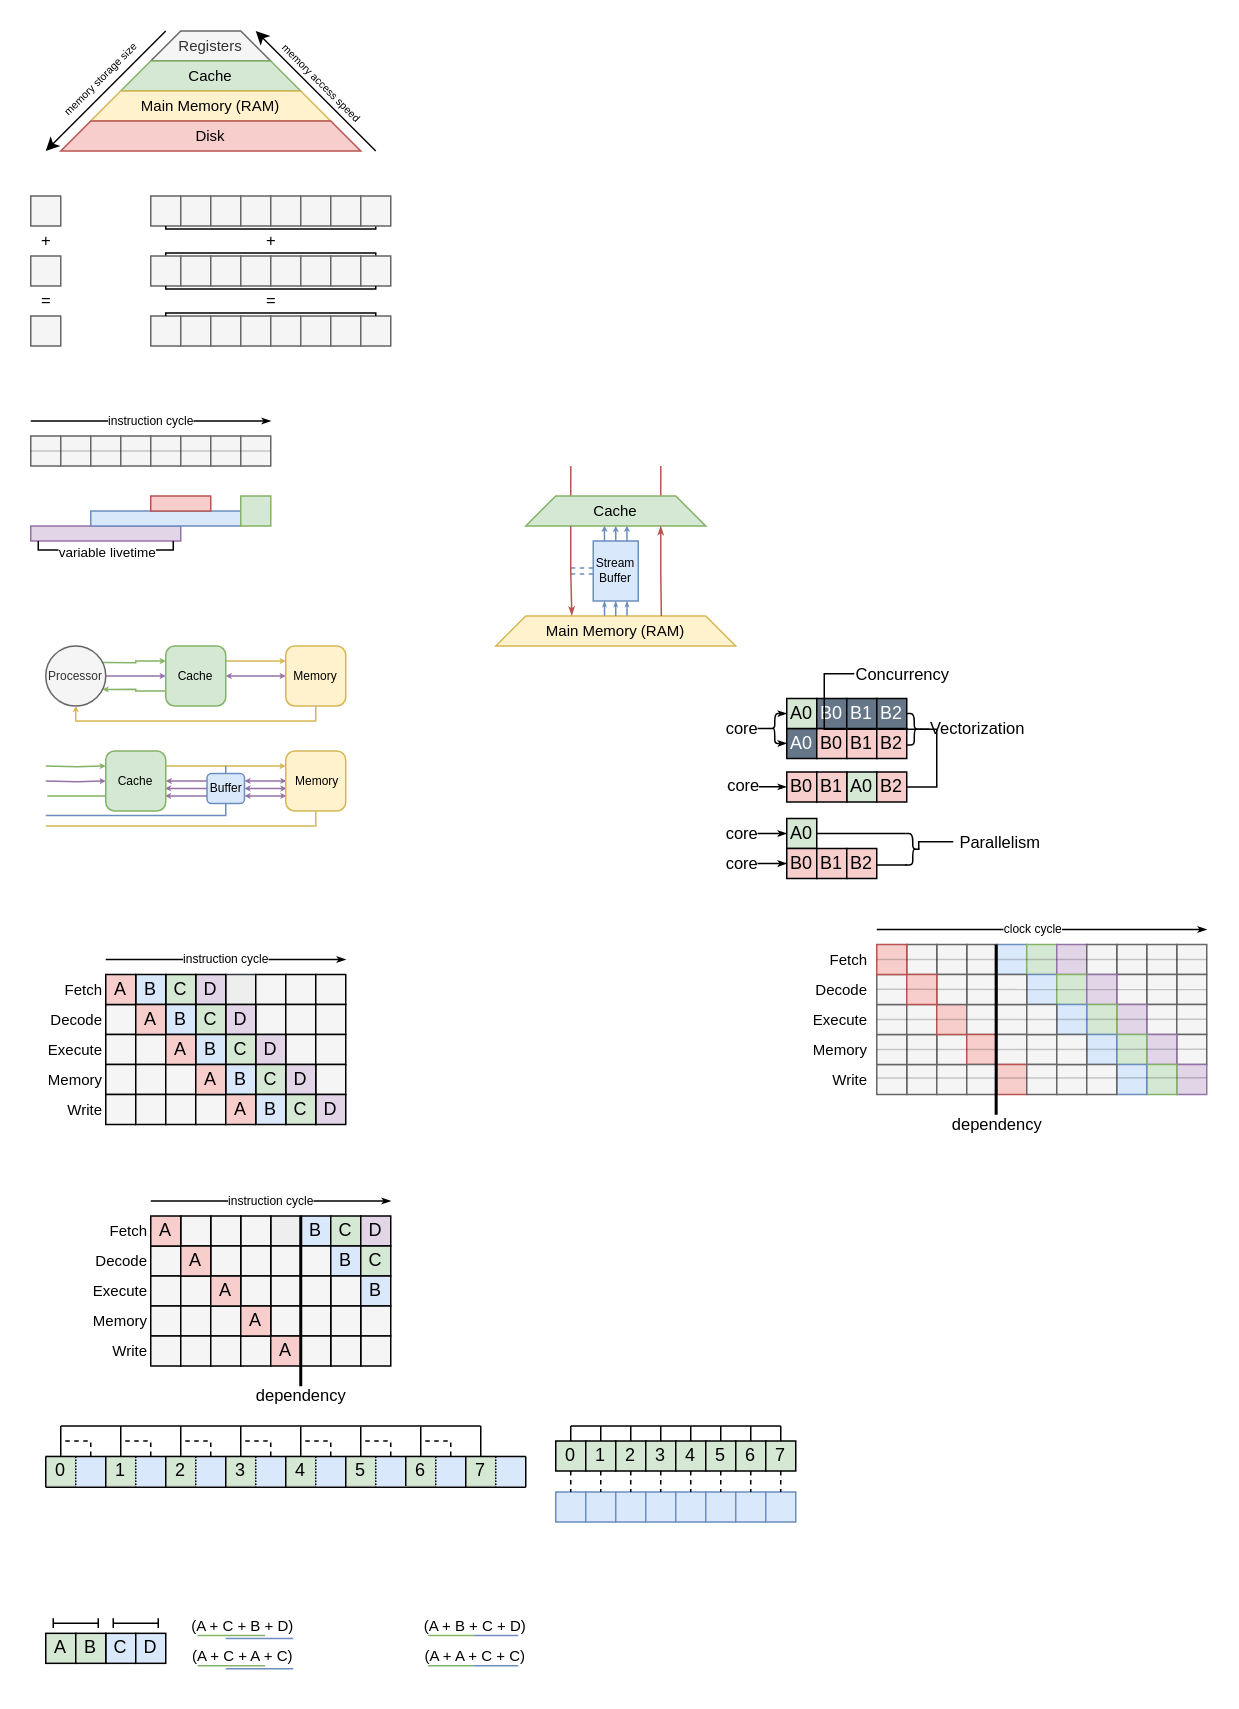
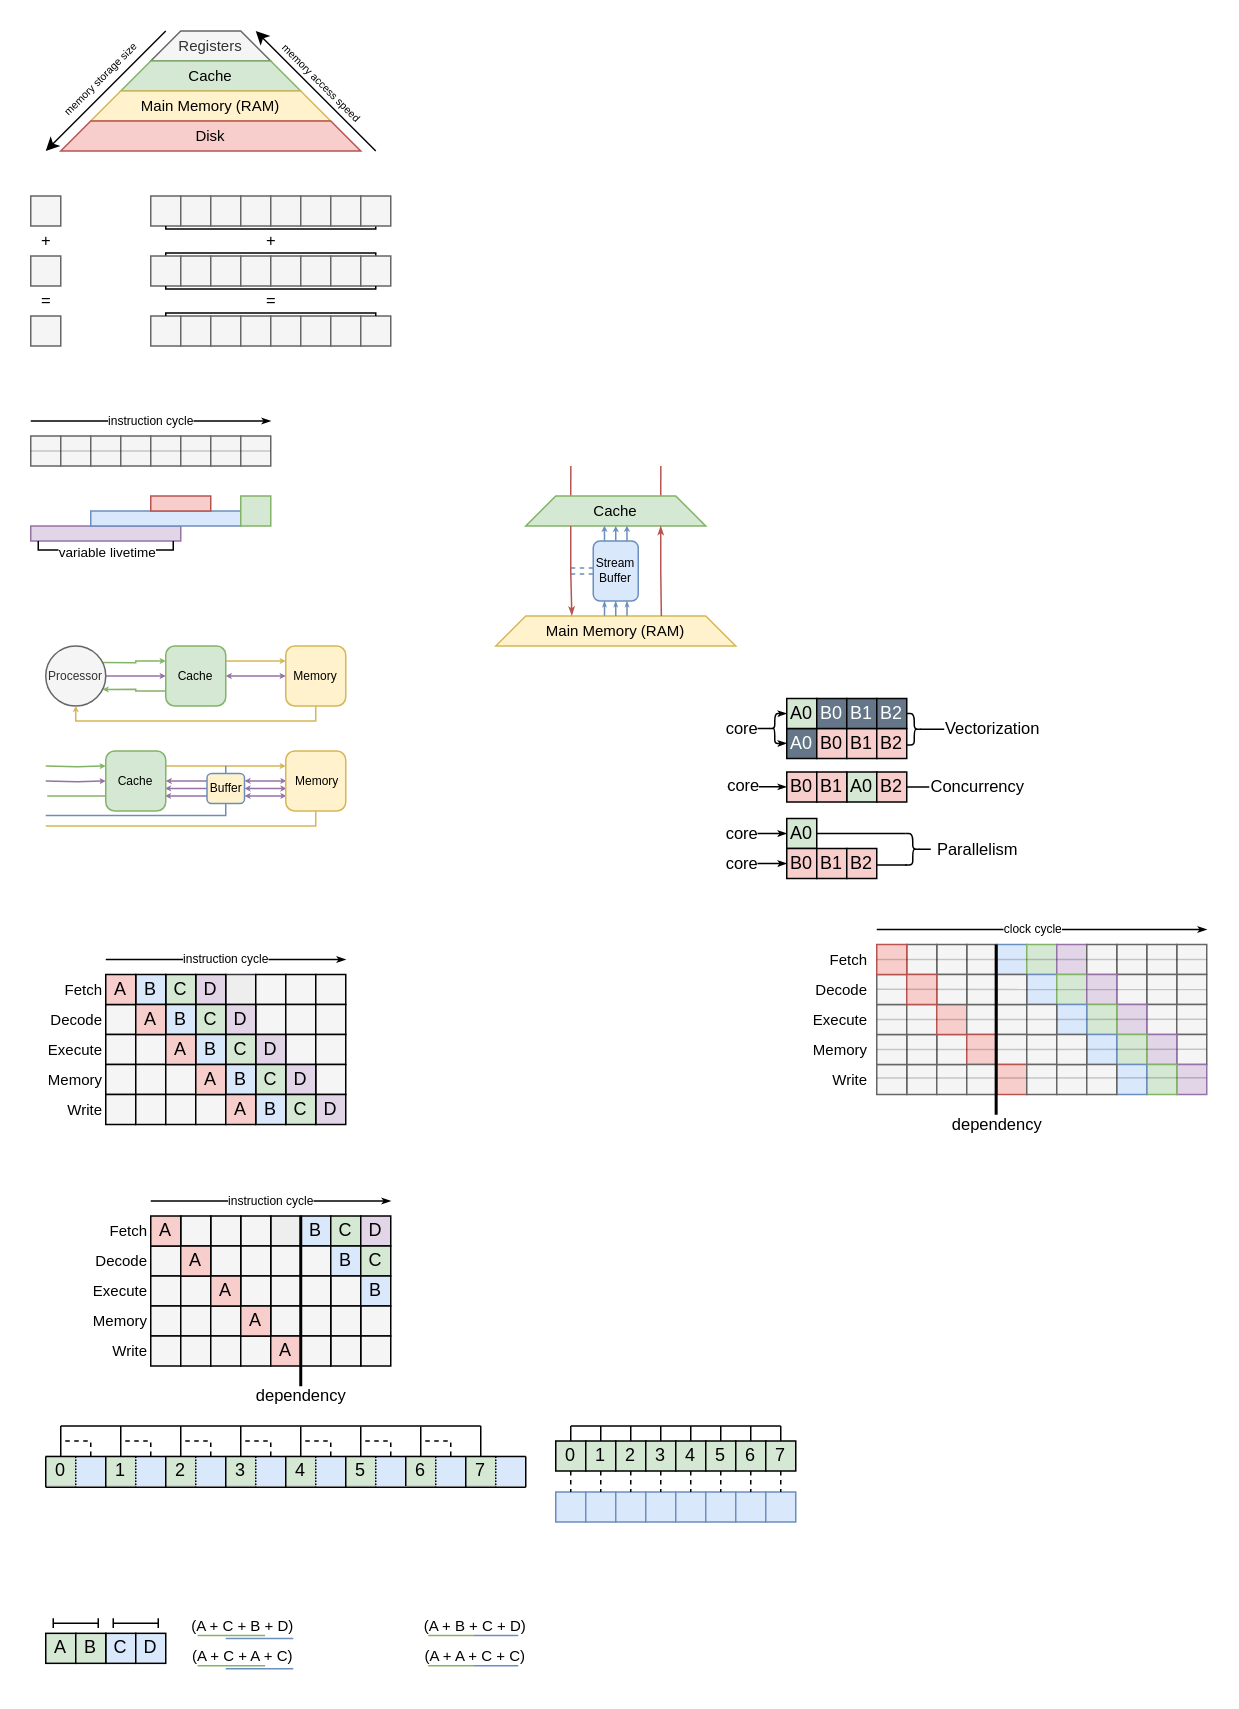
(616, 571) -> (616, 571)
(903, 674) -> (978, 786)
(978, 728) -> (993, 728)
(226, 788) -> (226, 788)
(1001, 842) -> (978, 849)
